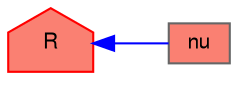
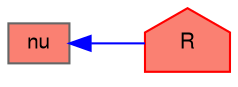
(141, 43) -> (118, 43)
